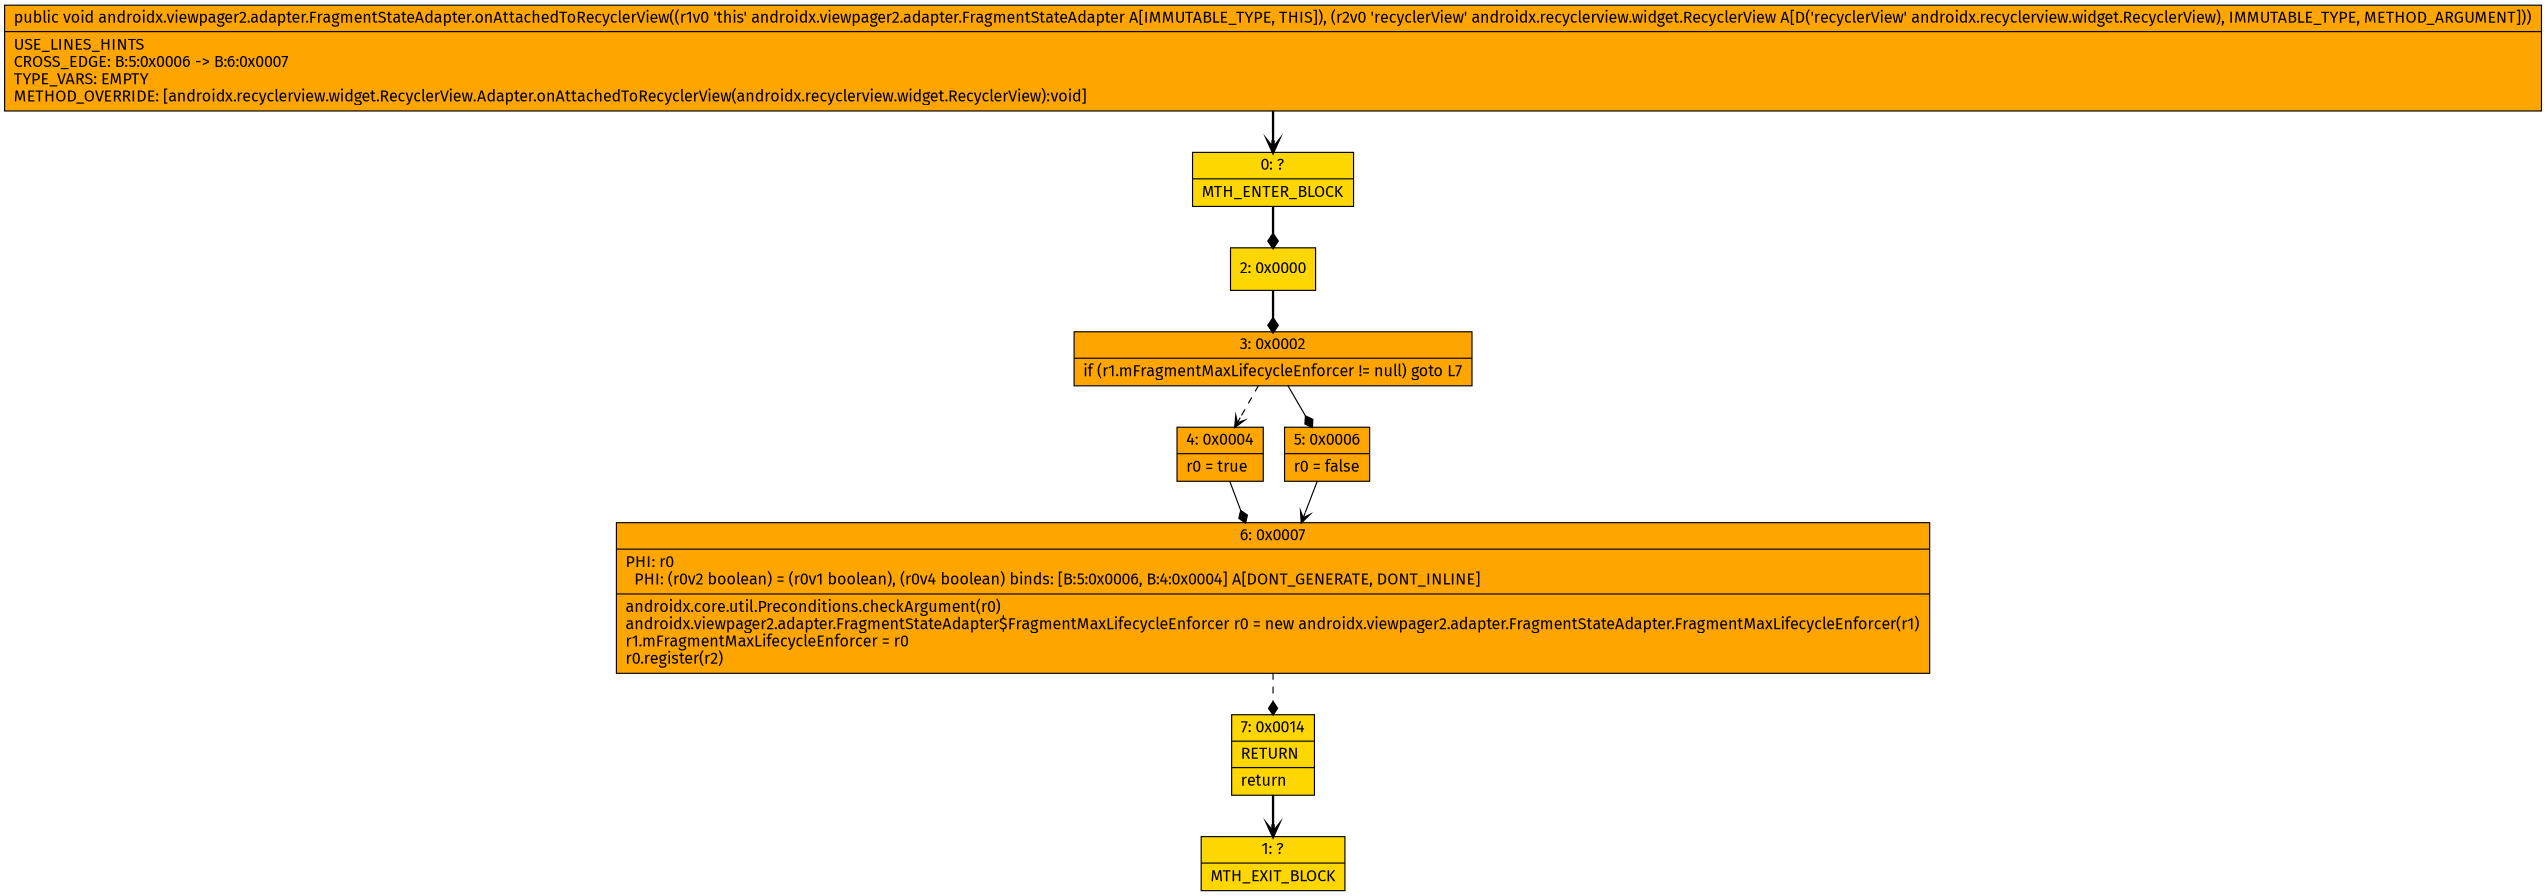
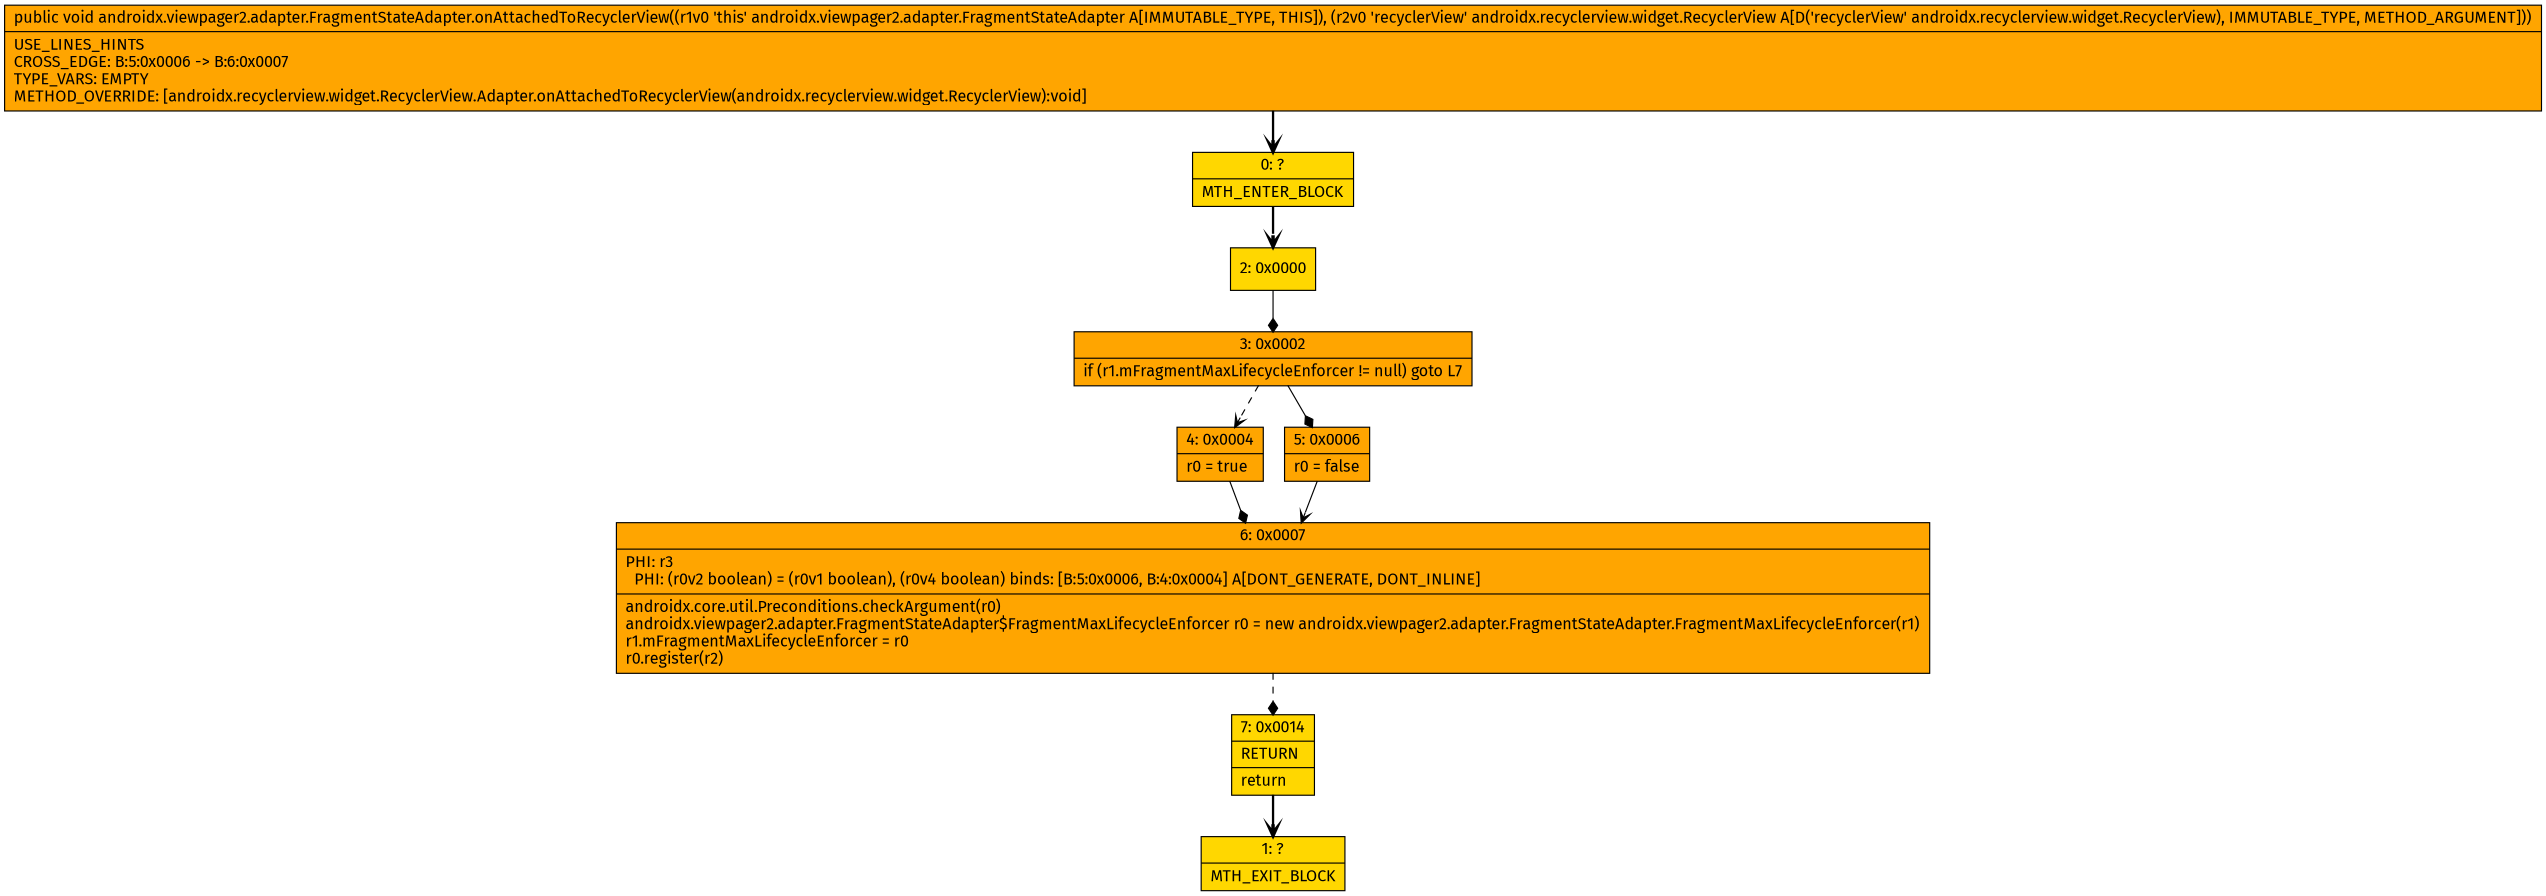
(1273, 220) -> (1273, 220)
(1273, 304) -> (1273, 304)
(652, 562) -> (652, 562)
